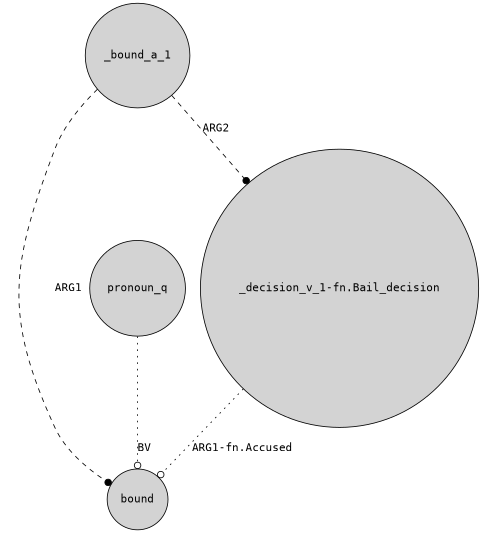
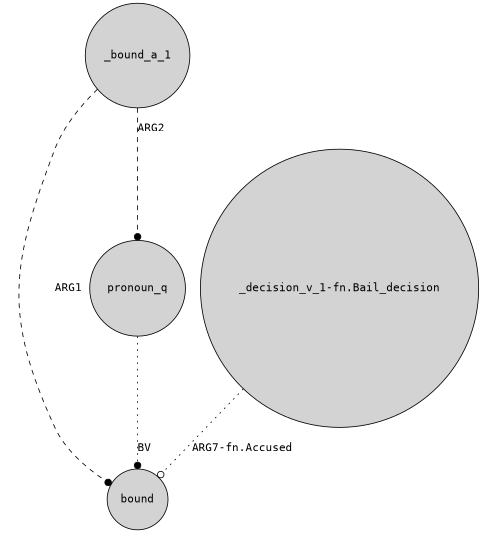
(208, 137) -> (138, 171)
(138, 399) -> (138, 399)
(242, 448) -> (242, 448)
